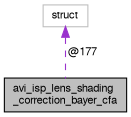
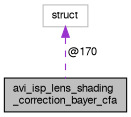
(81, 52) -> (81, 52)
